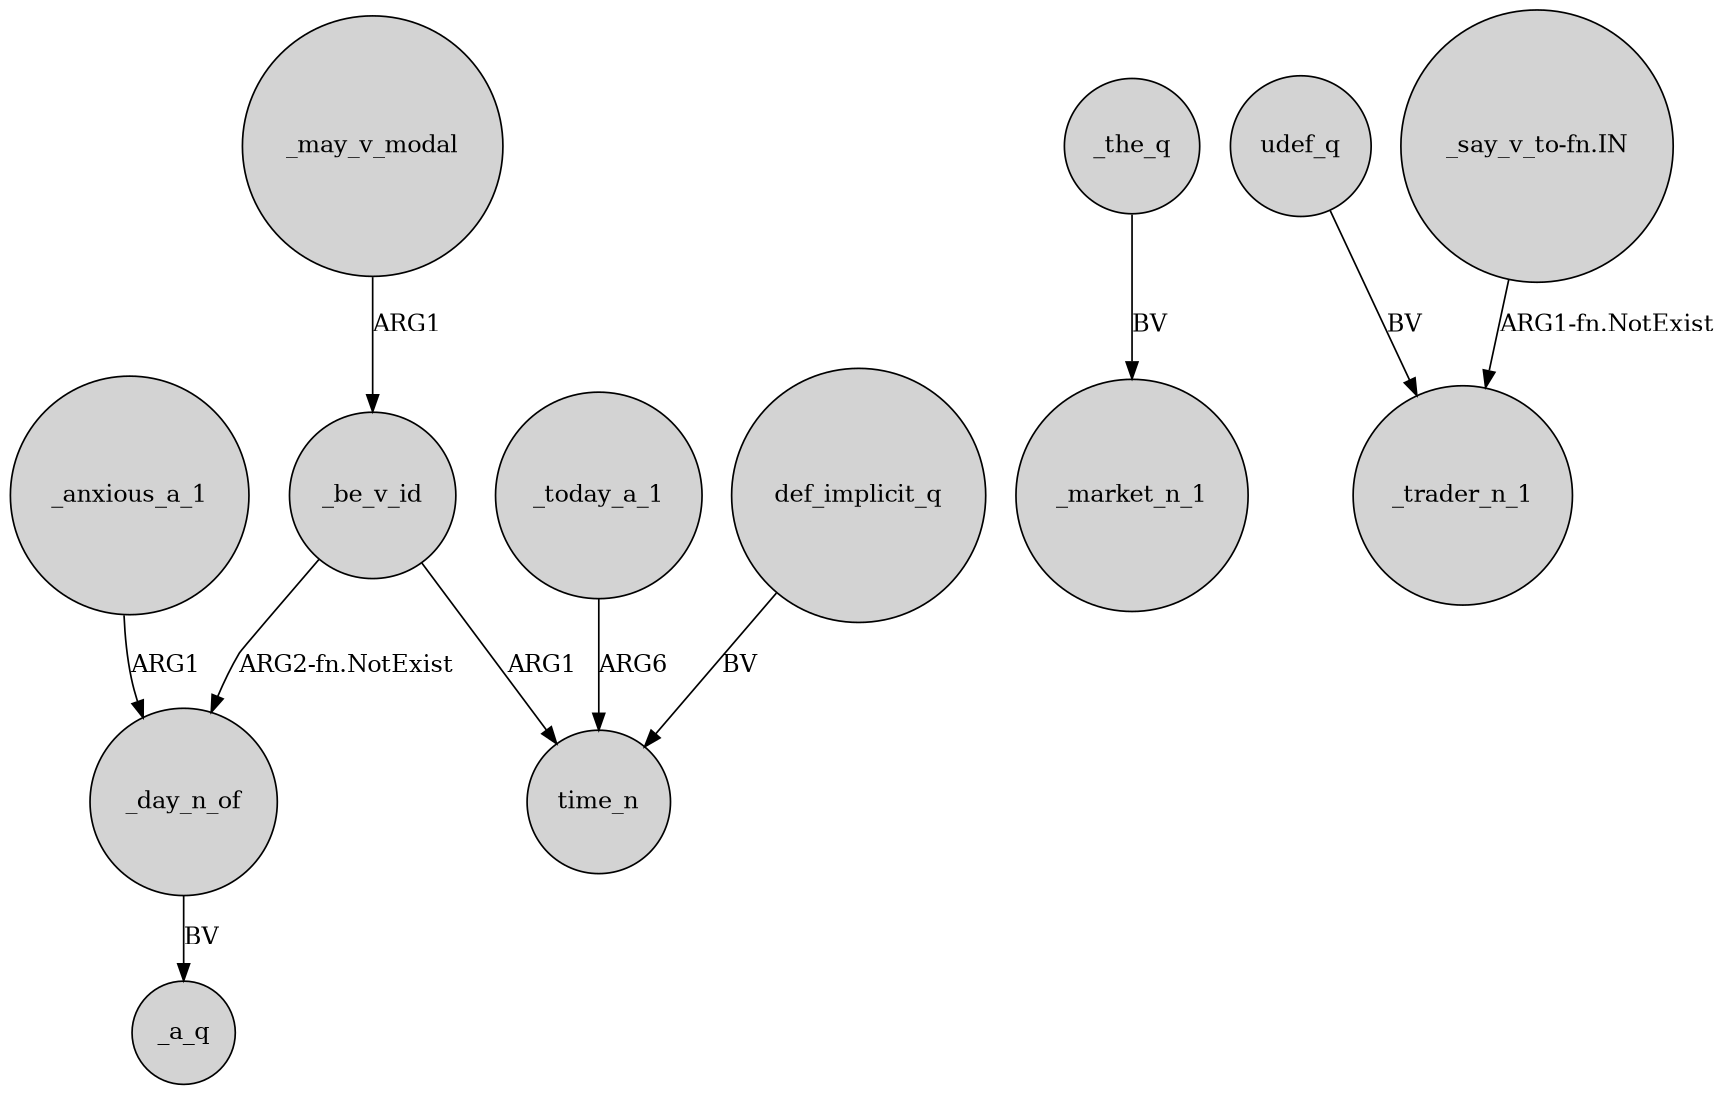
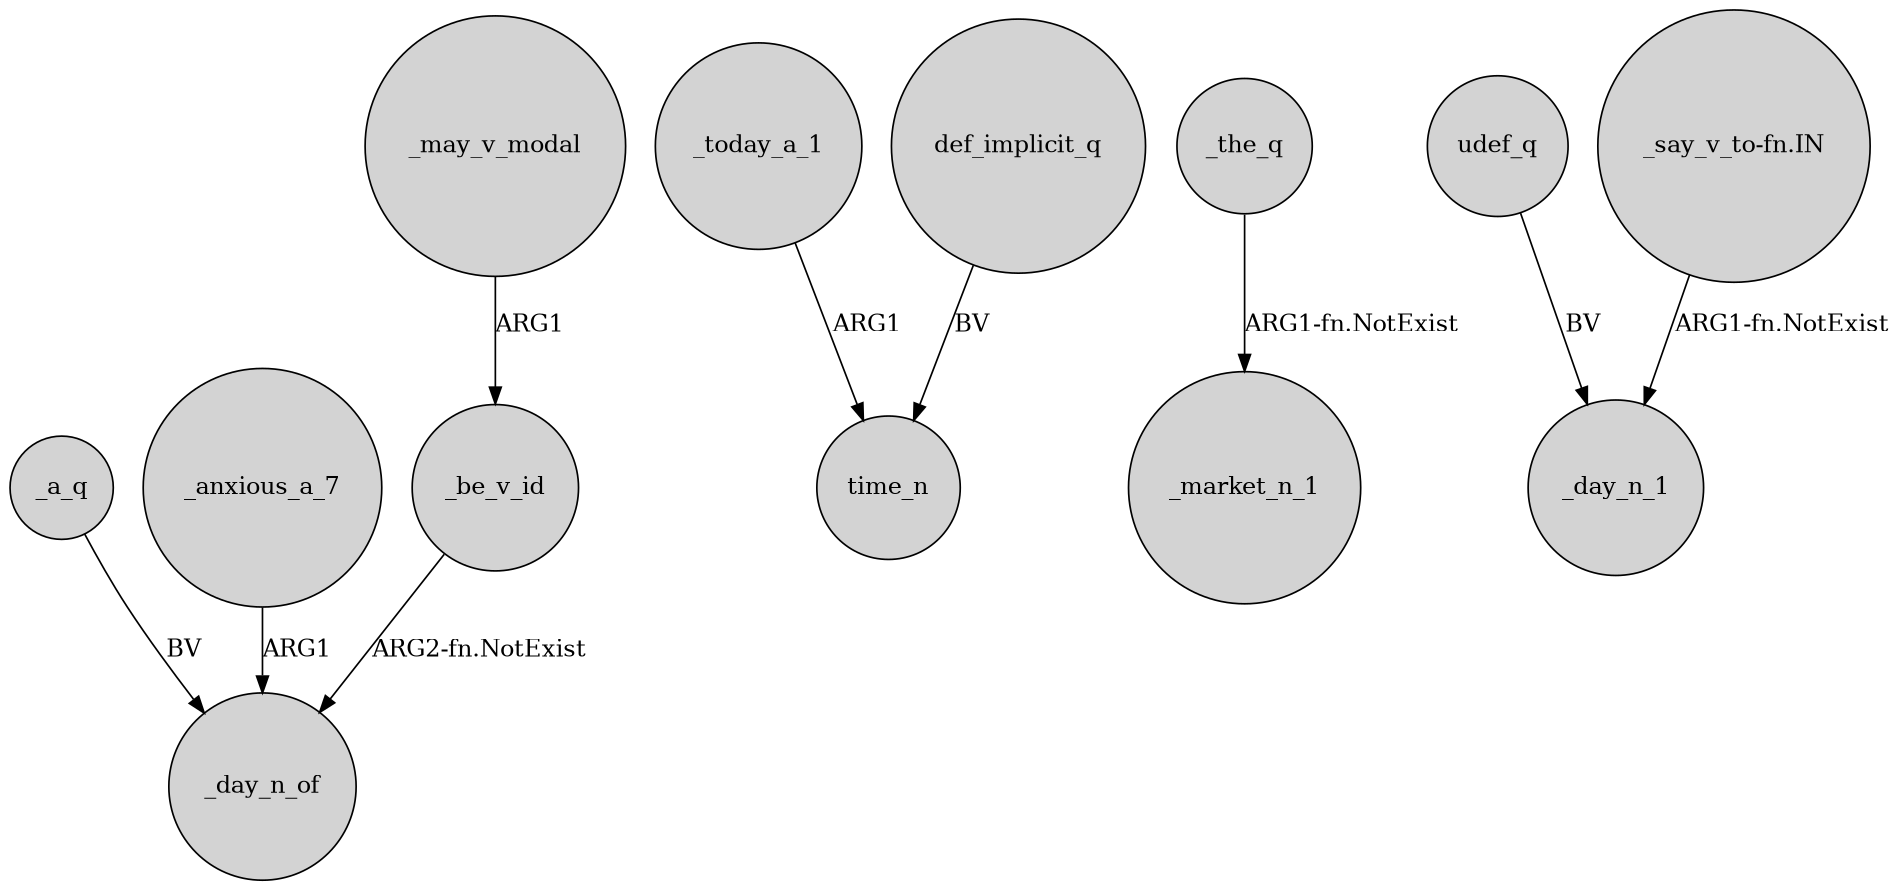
(1150, 325) -> (1352, 325)
(130, 495) -> (262, 488)
(1463, 495) -> (1616, 488)
(484, 646) -> none
(633, 666) -> (867, 325)
(184, 929) -> (135, 619)
